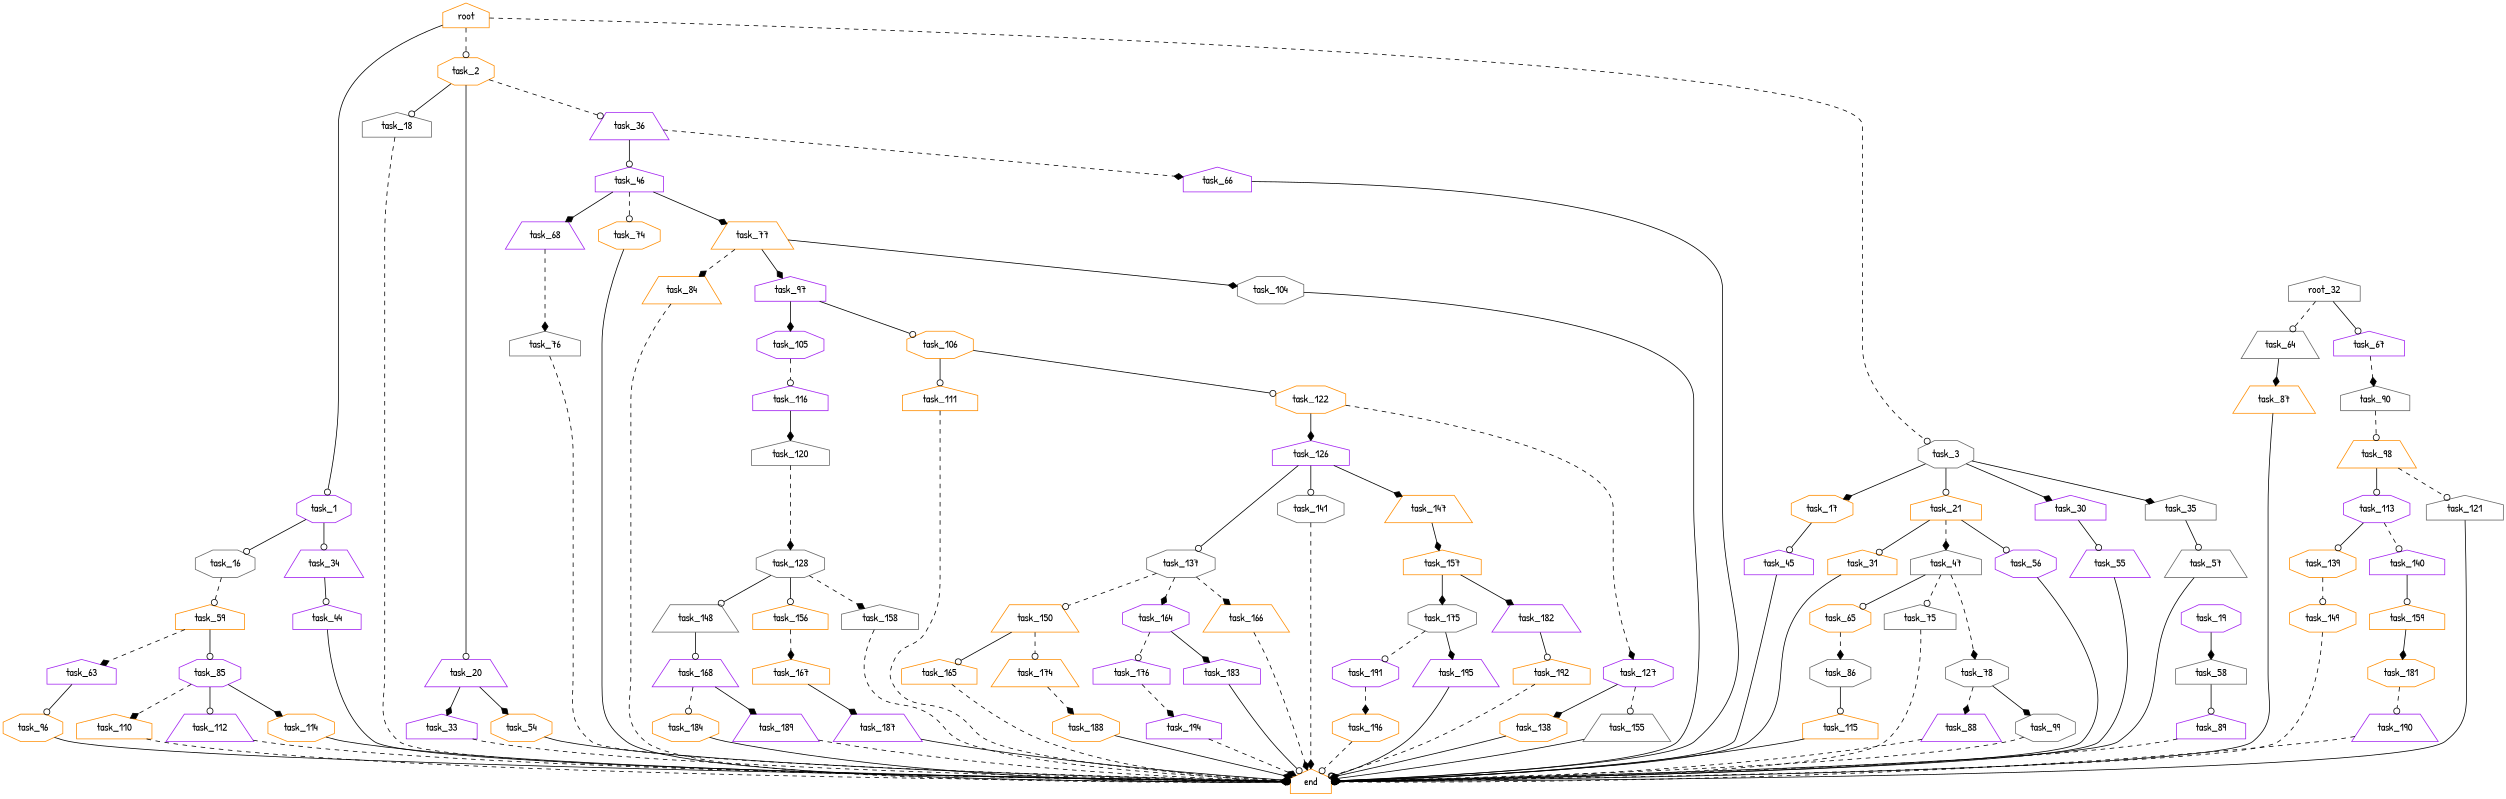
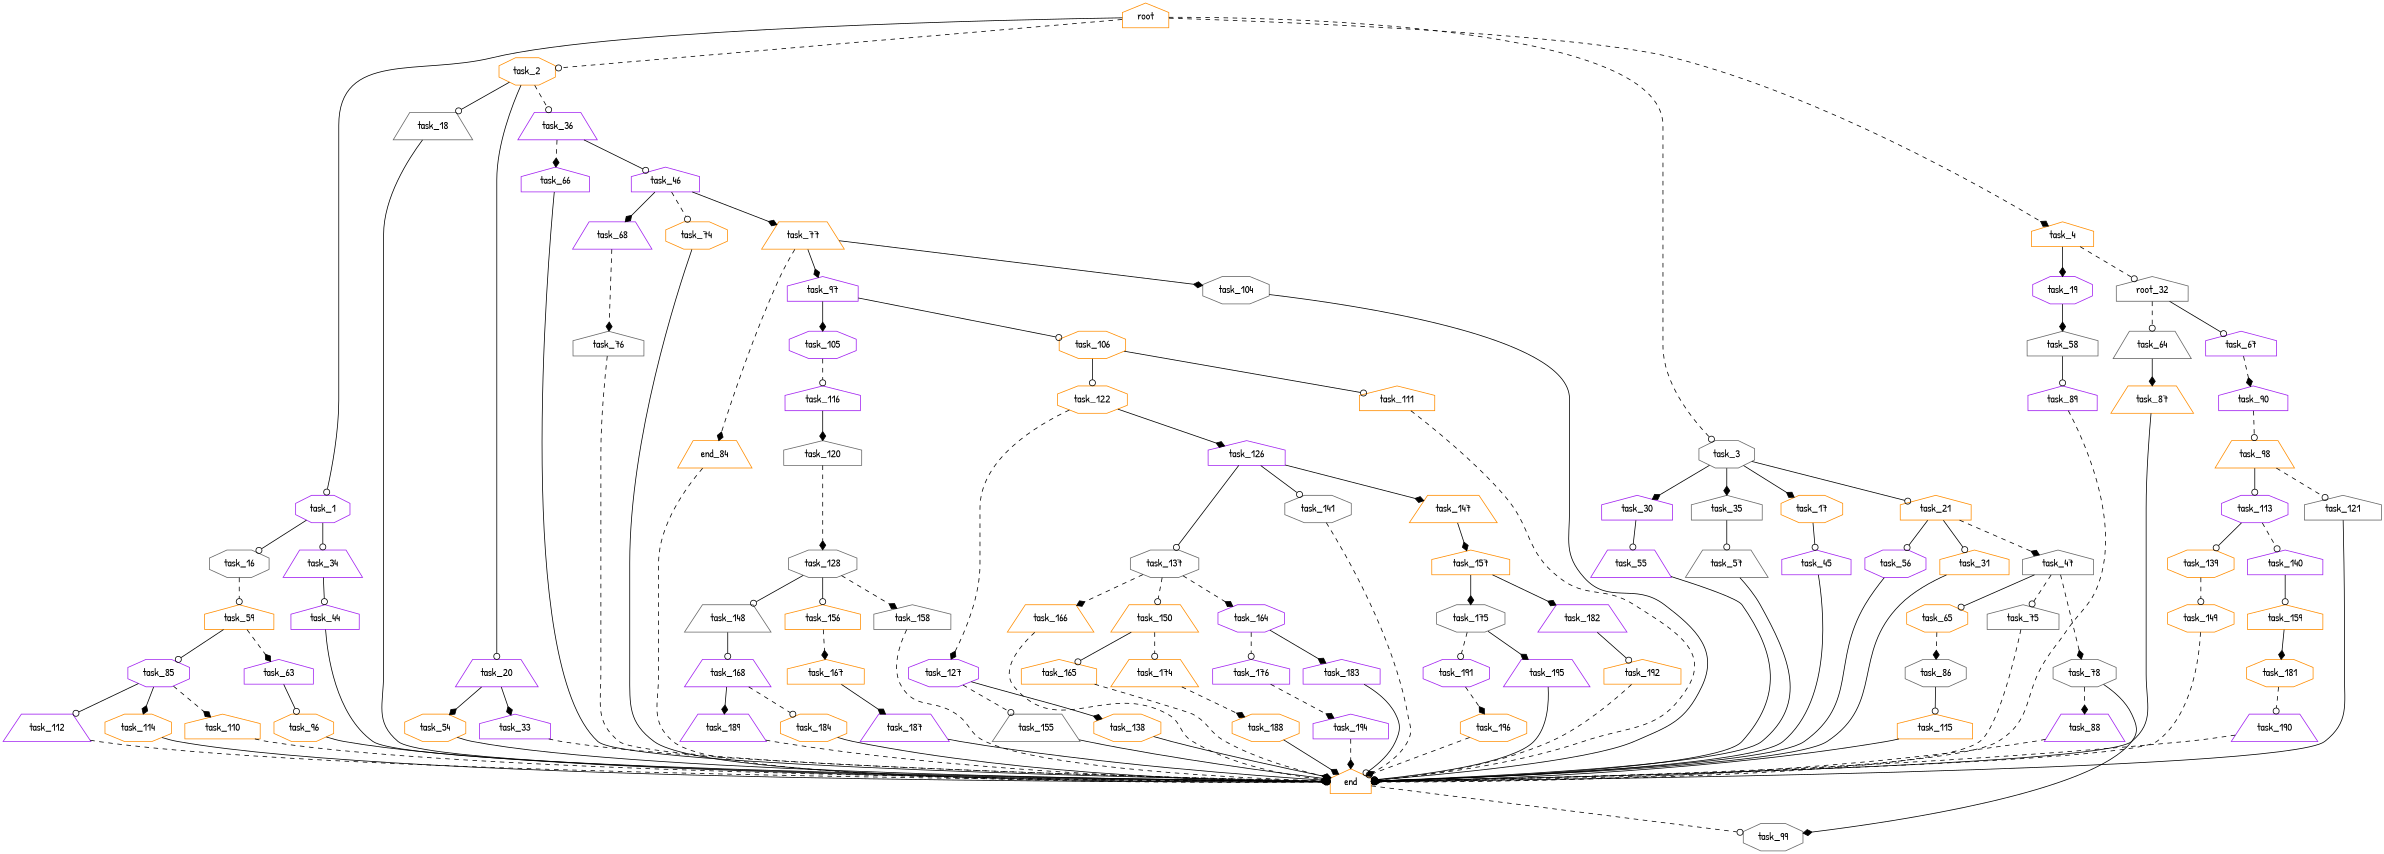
(397, 126) -> (433, 126)
none -> (2063, 236)
(682, 290) -> (715, 454)
(2375, 400) -> (2253, 400)
(391, 732) -> (398, 742)
(1853, 759) -> (1554, 809)
